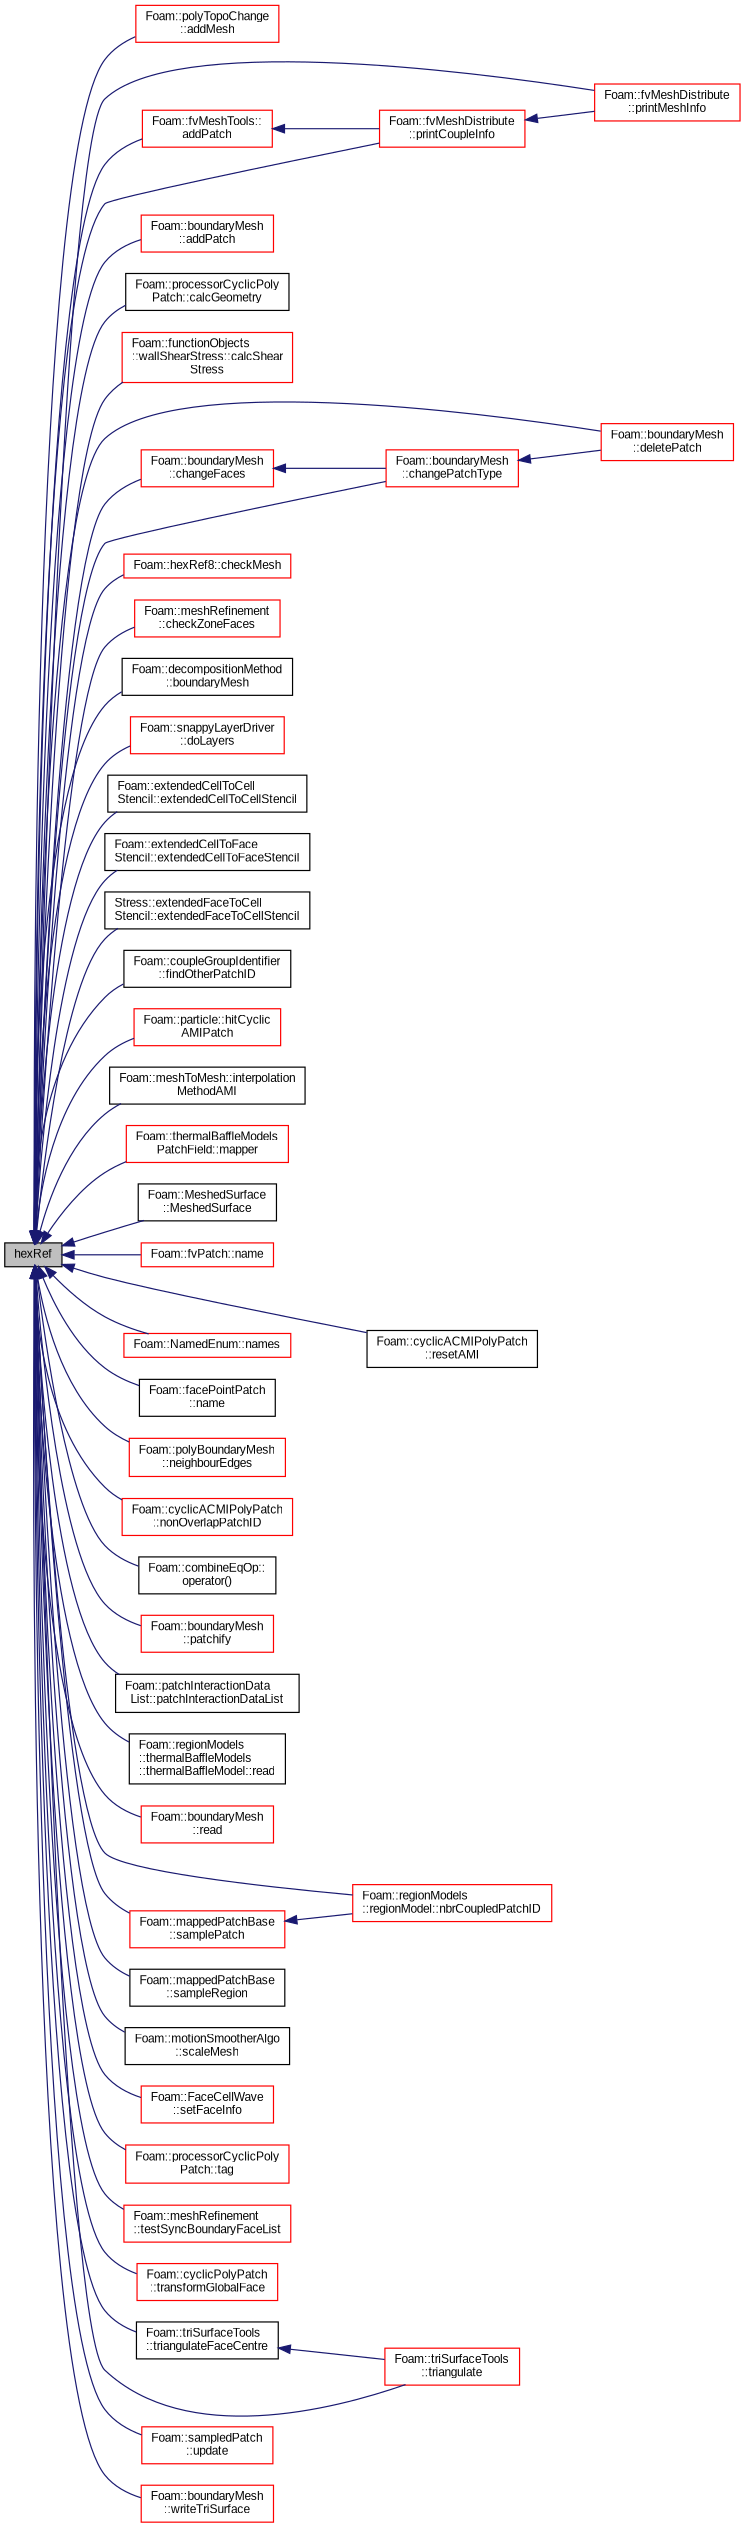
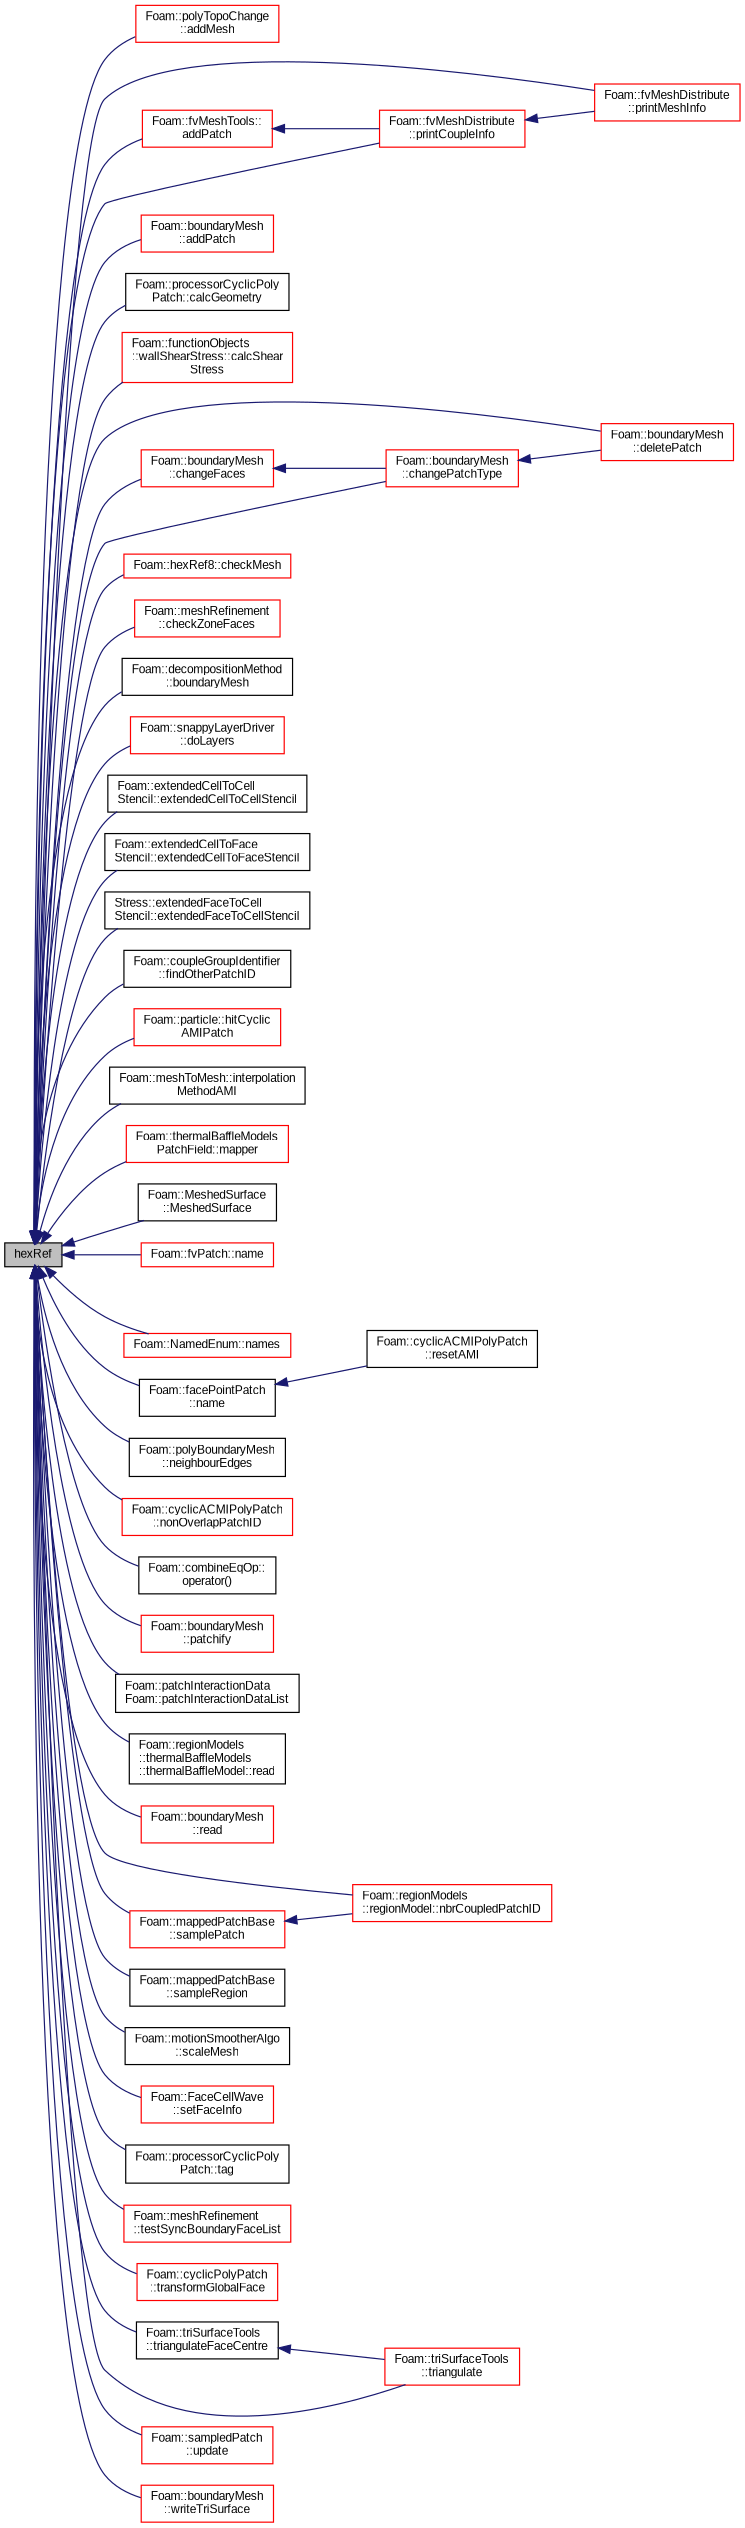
(219, 1303) -> (327, 1374)
(207, 1457) -> (207, 1457)
(207, 1693) -> (207, 1693)
(207, 2164) -> (207, 2164)
